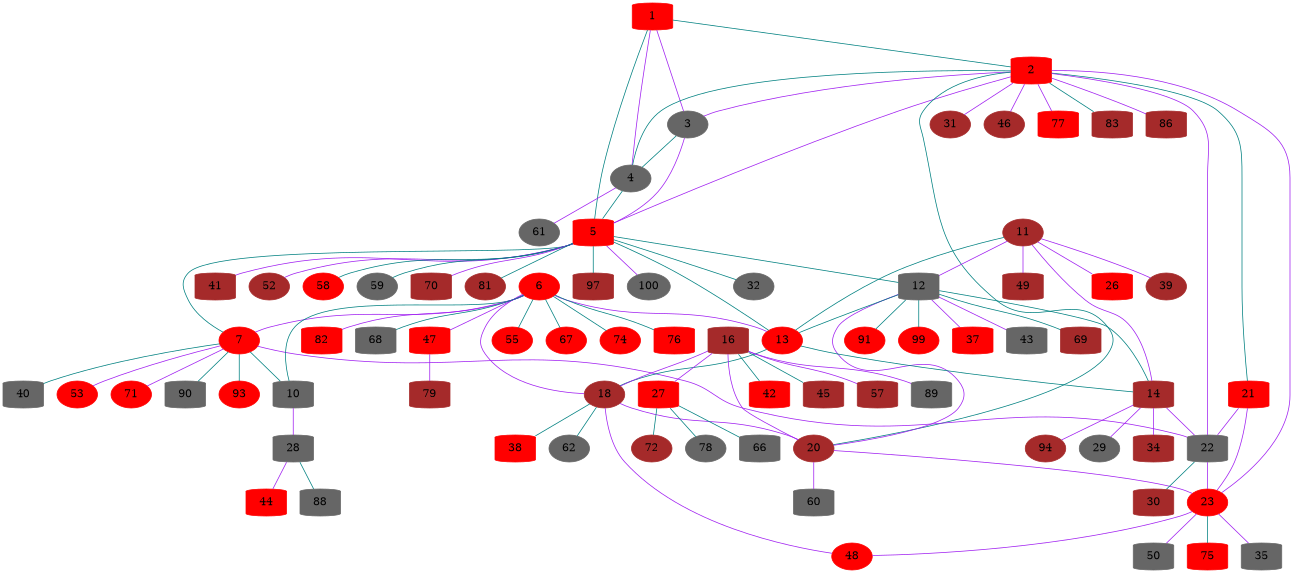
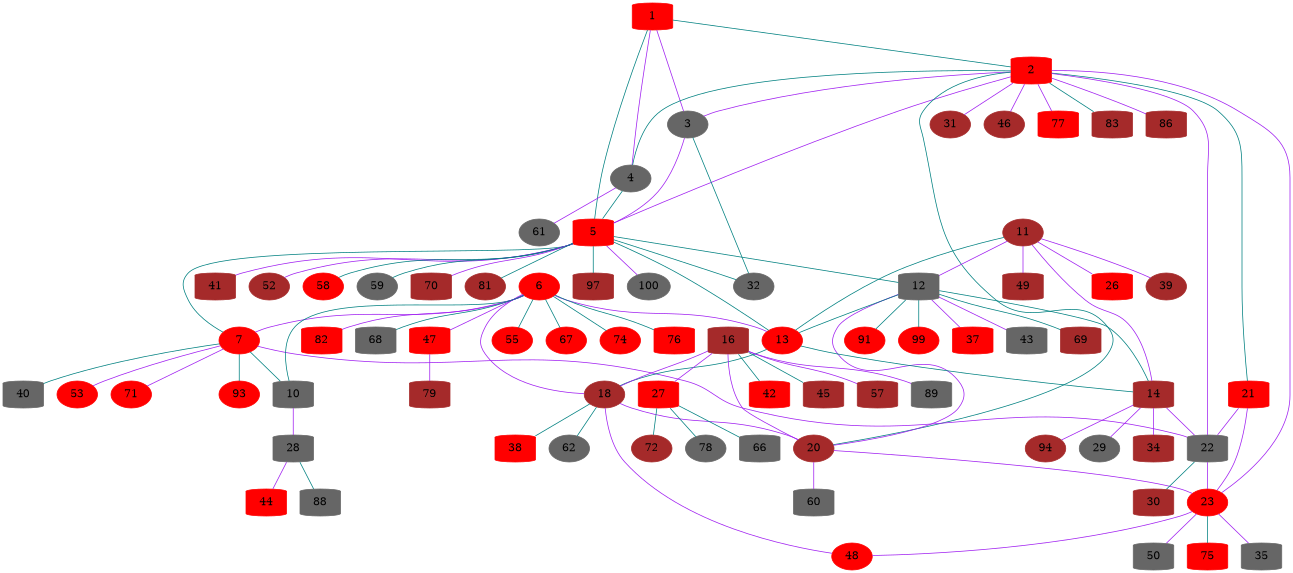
(659, 152) -> (721, 205)
(185, 394) -> none
